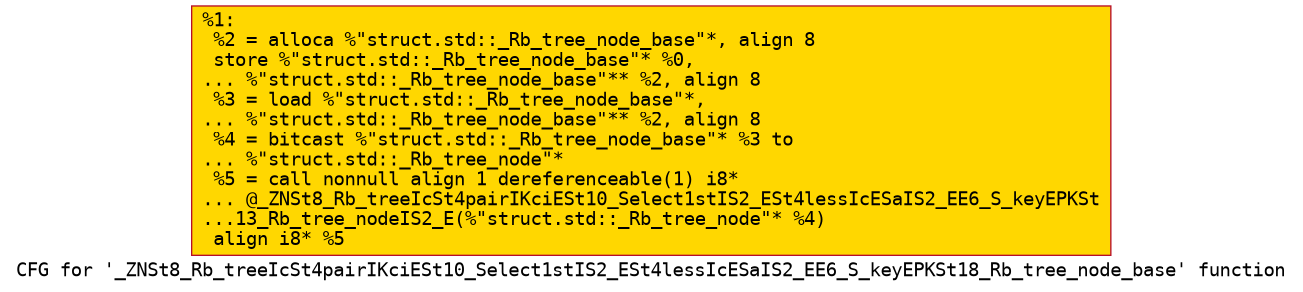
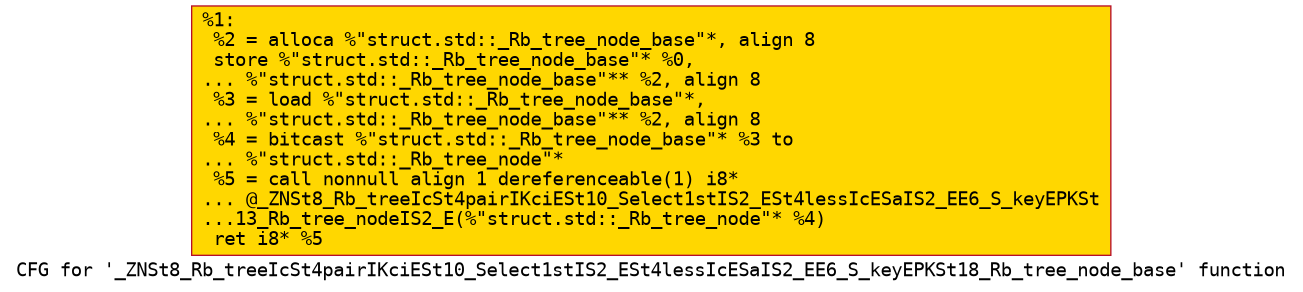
(274, 239) -> (263, 239)
